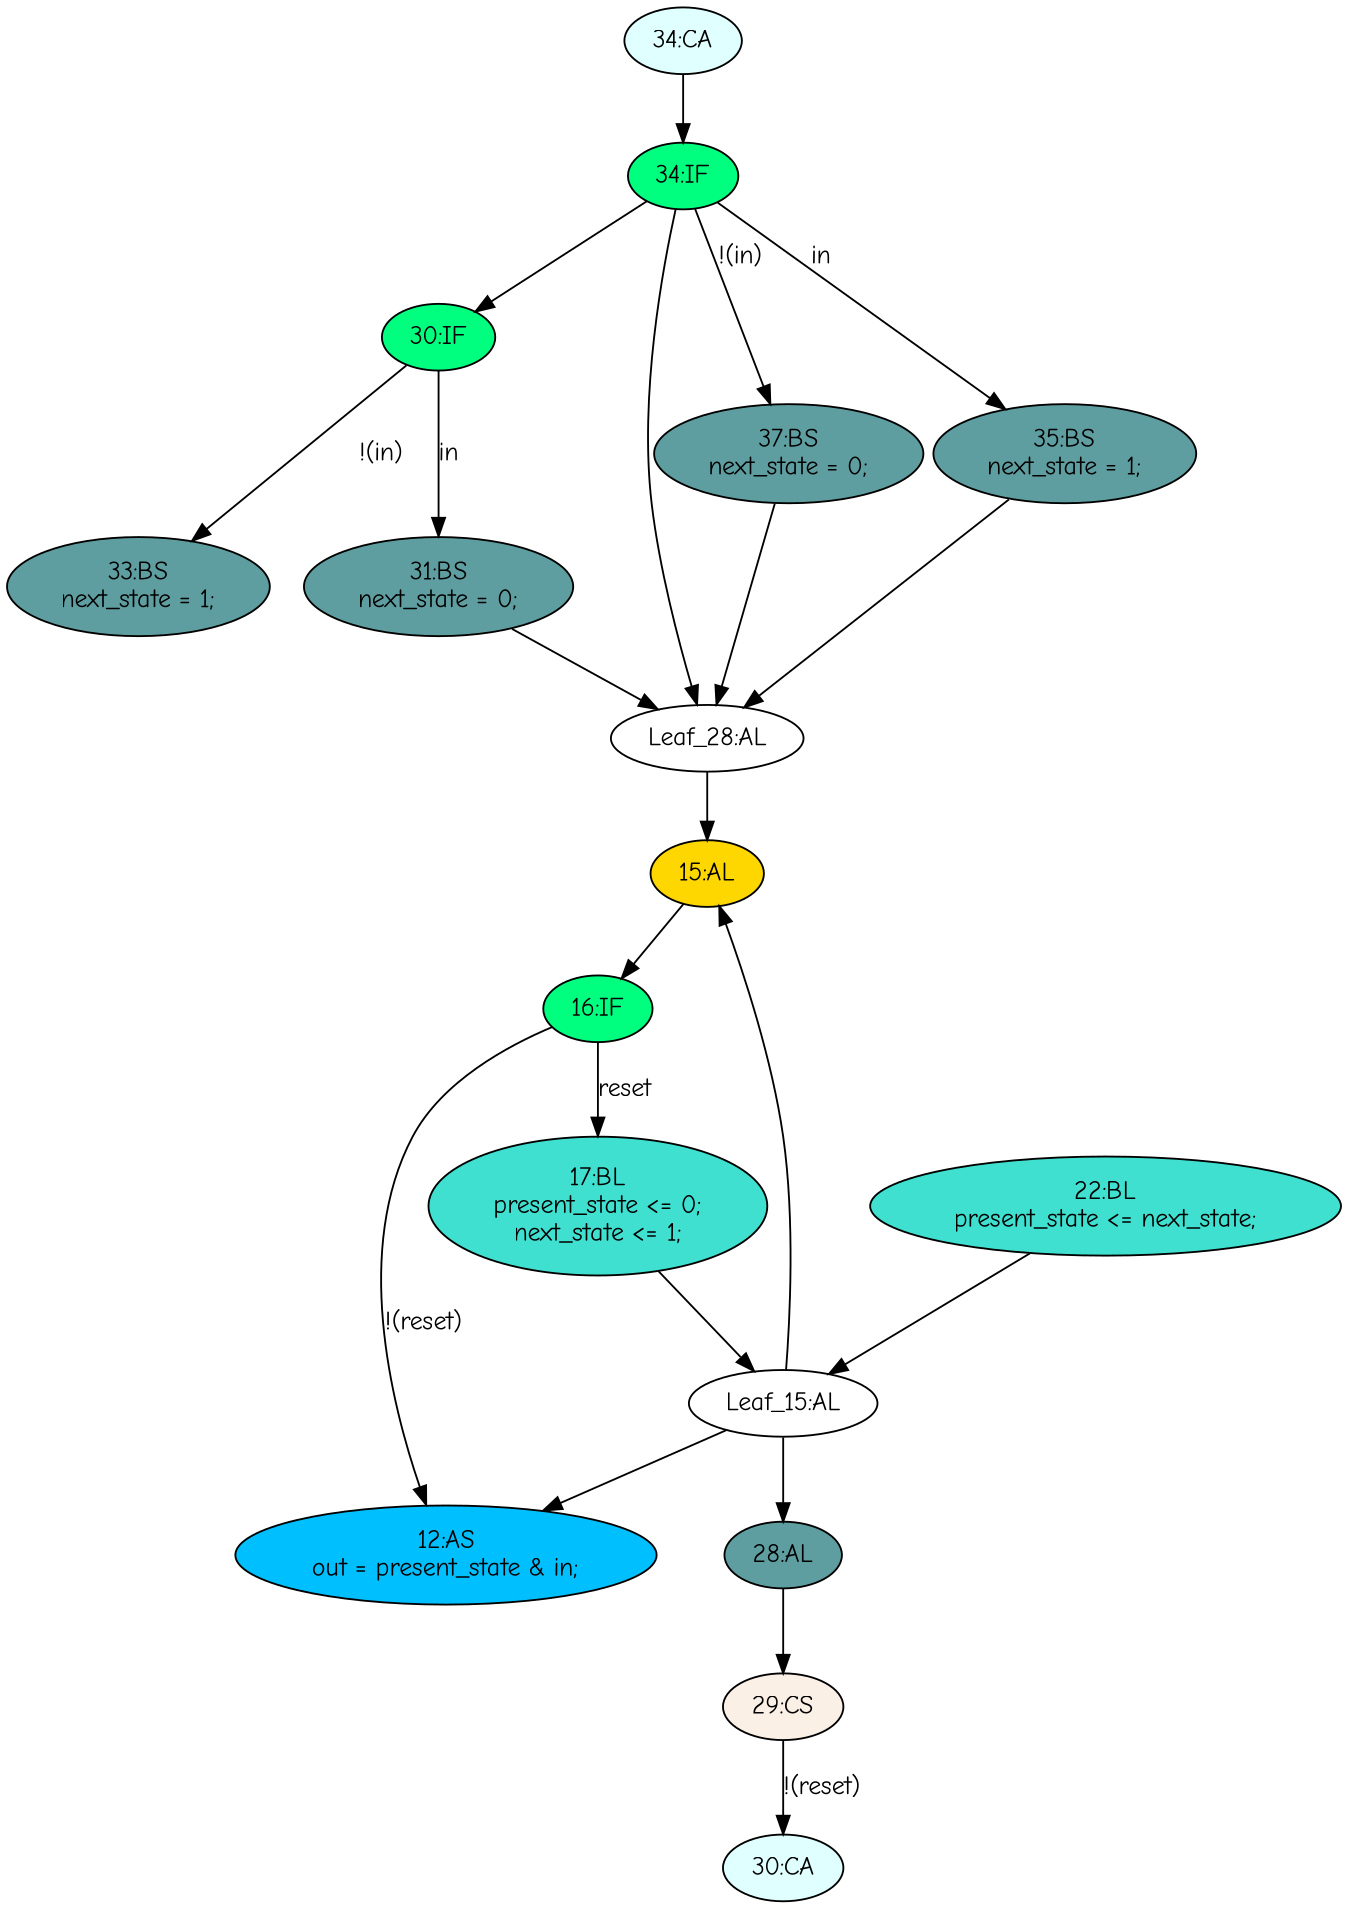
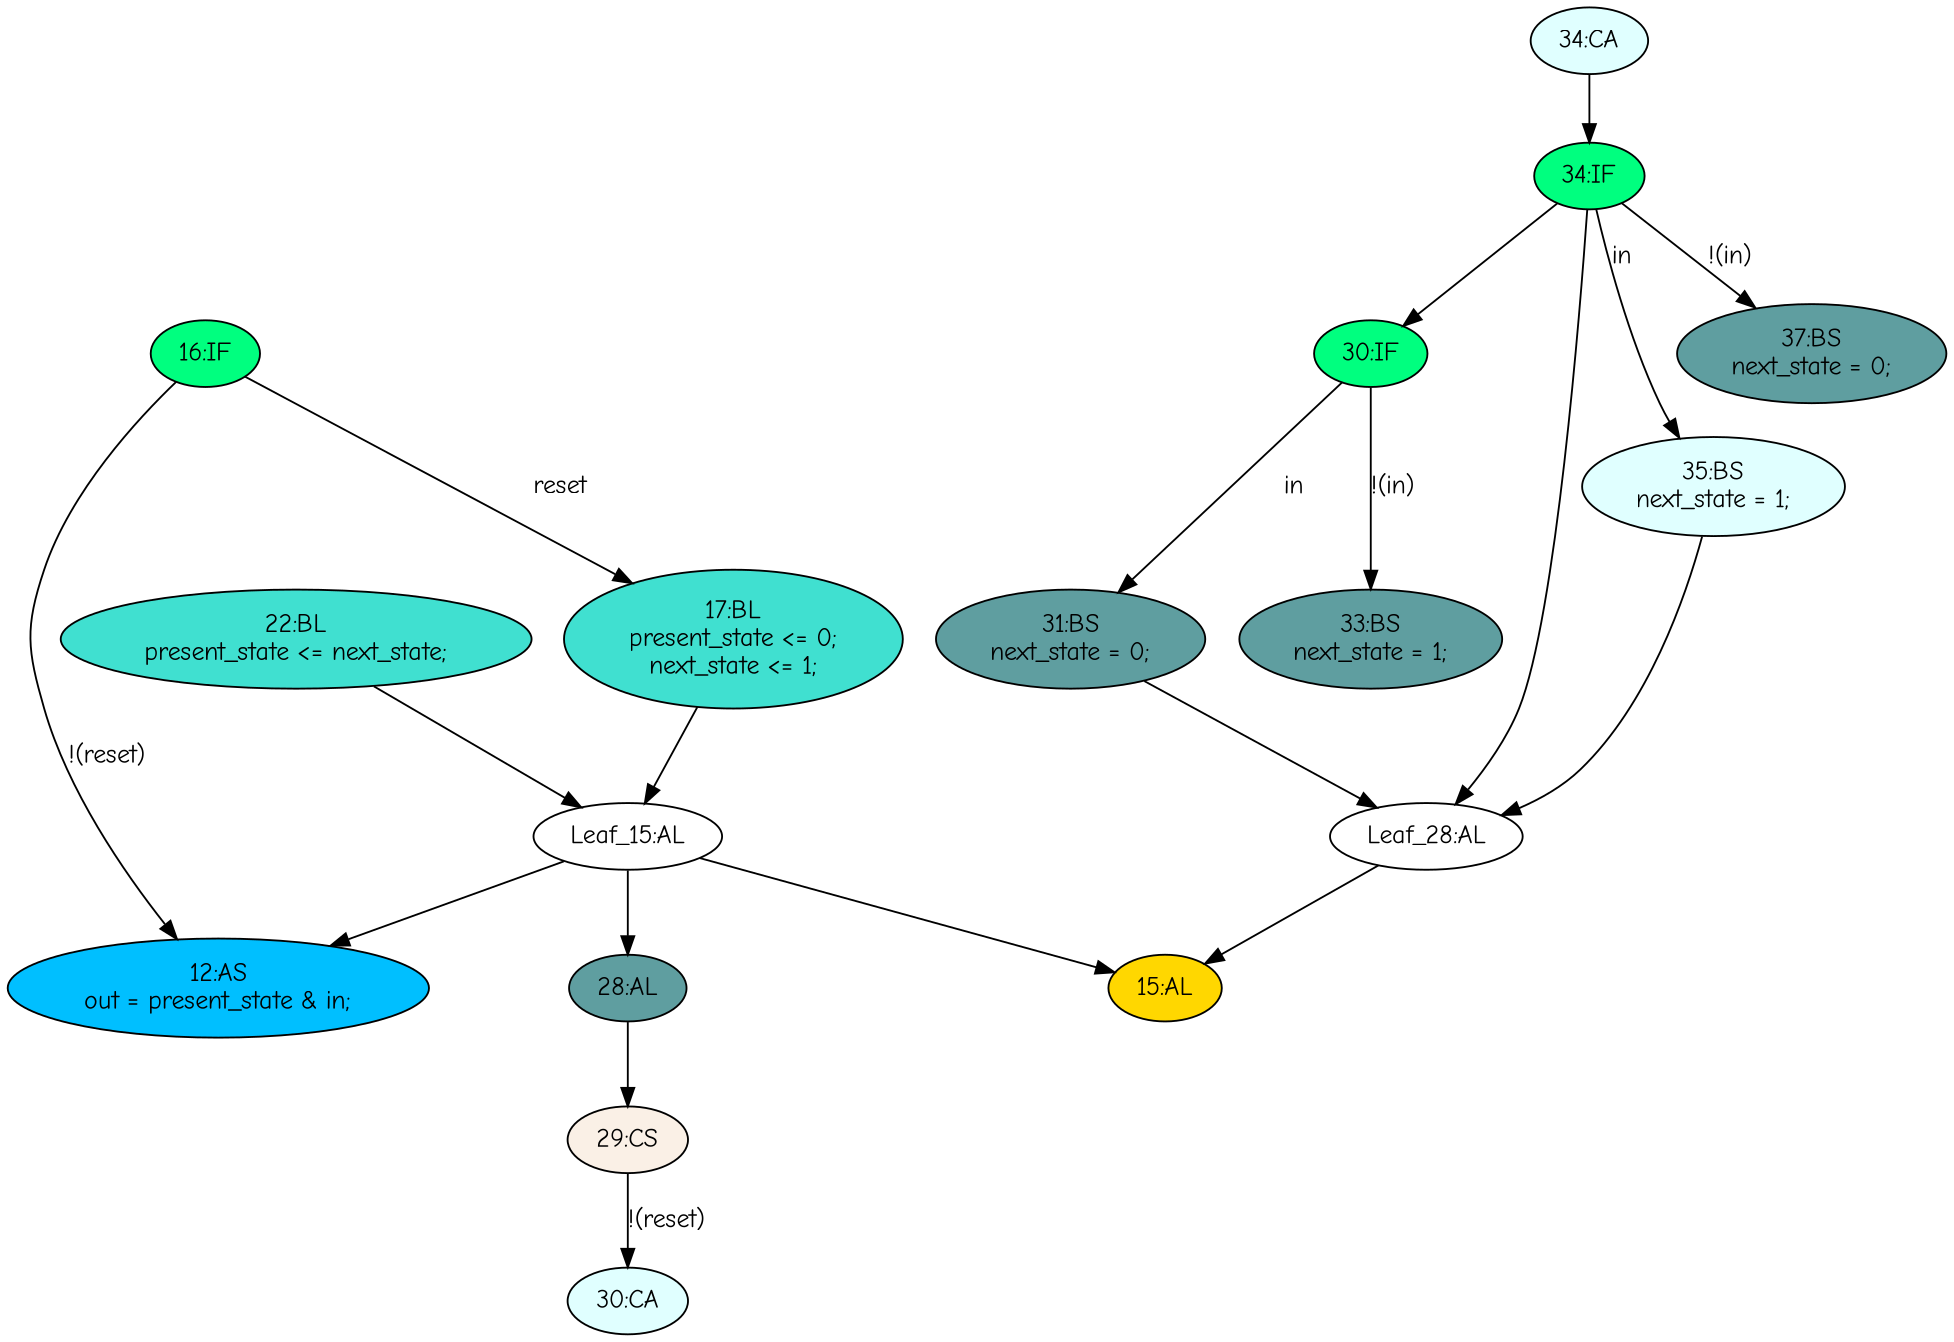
(1065, 454) -> (1714, 487)
(748, 595) -> none
(658, 934) -> none
